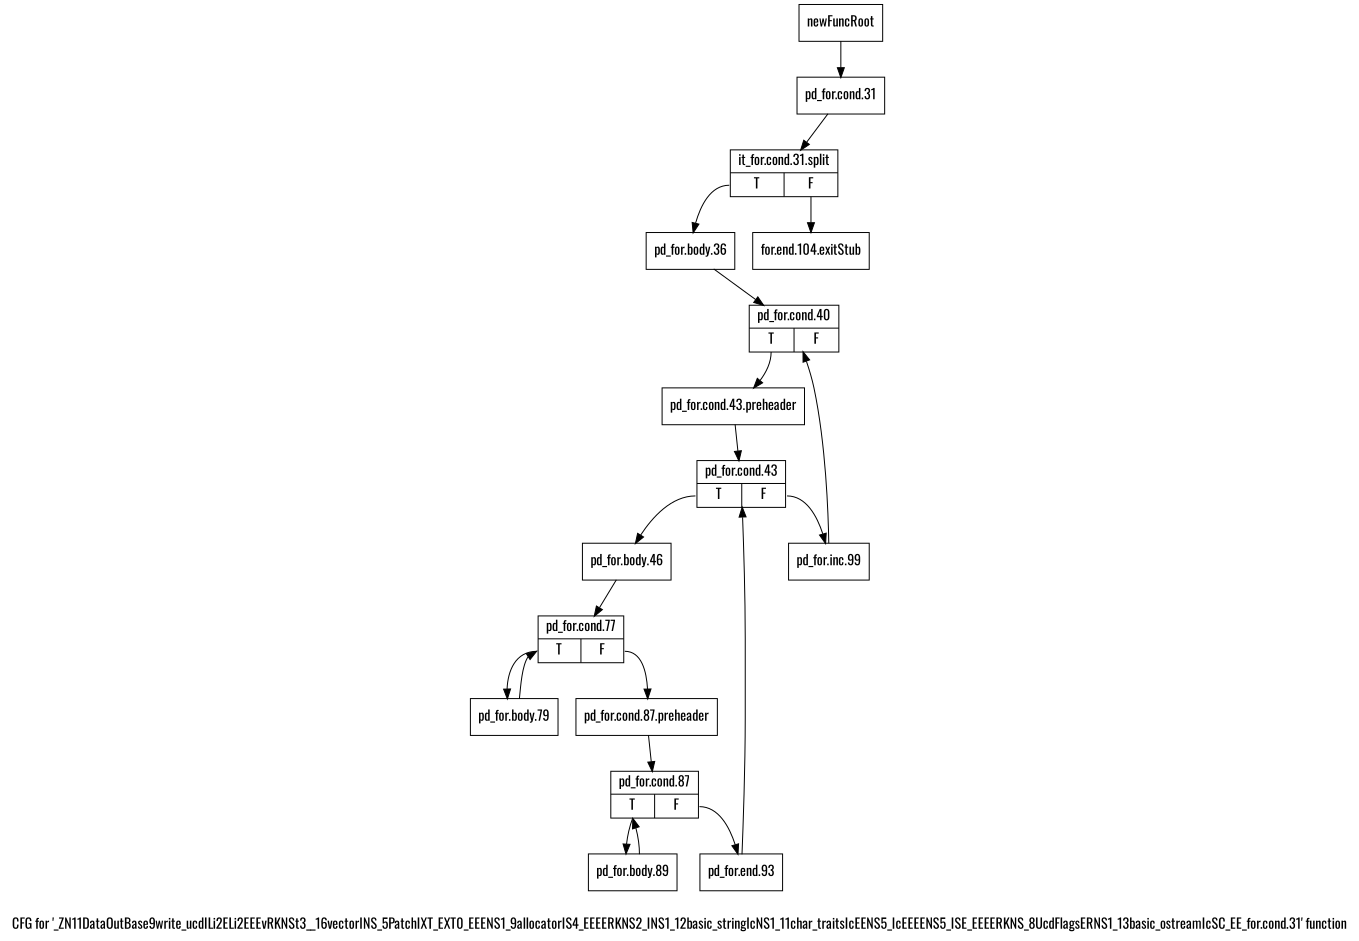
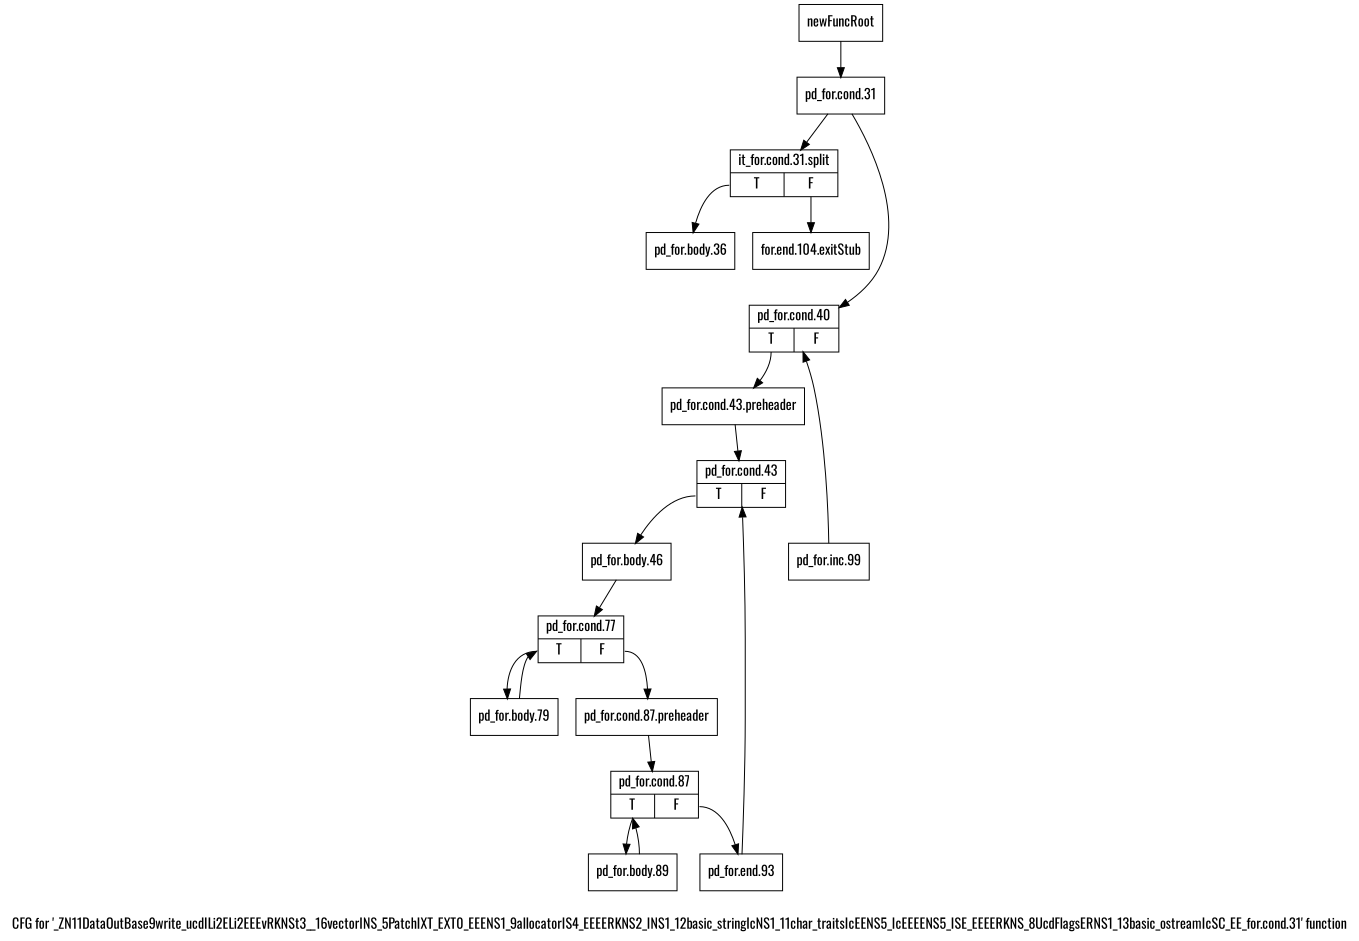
(735, 284) -> (888, 212)
(810, 509) -> none
